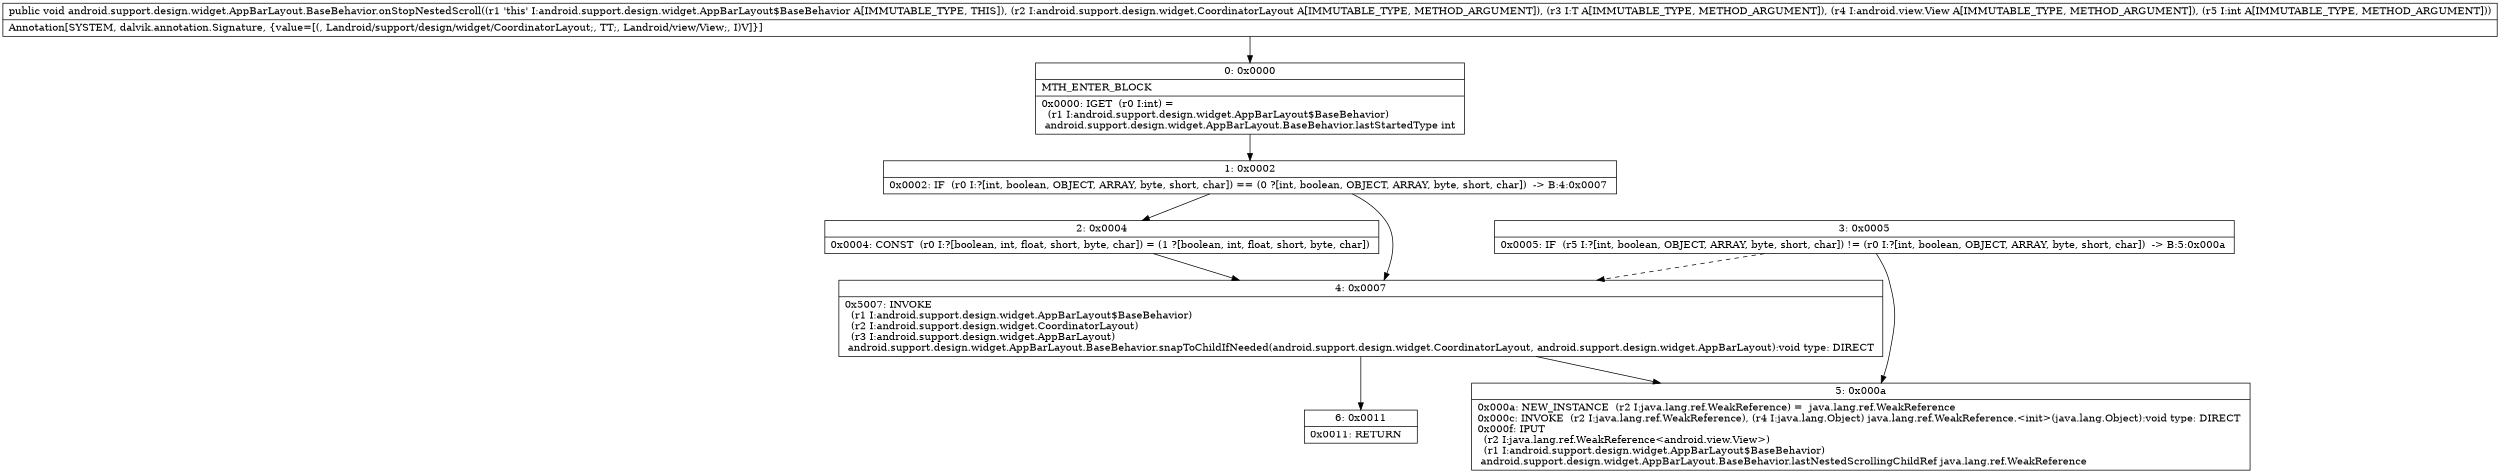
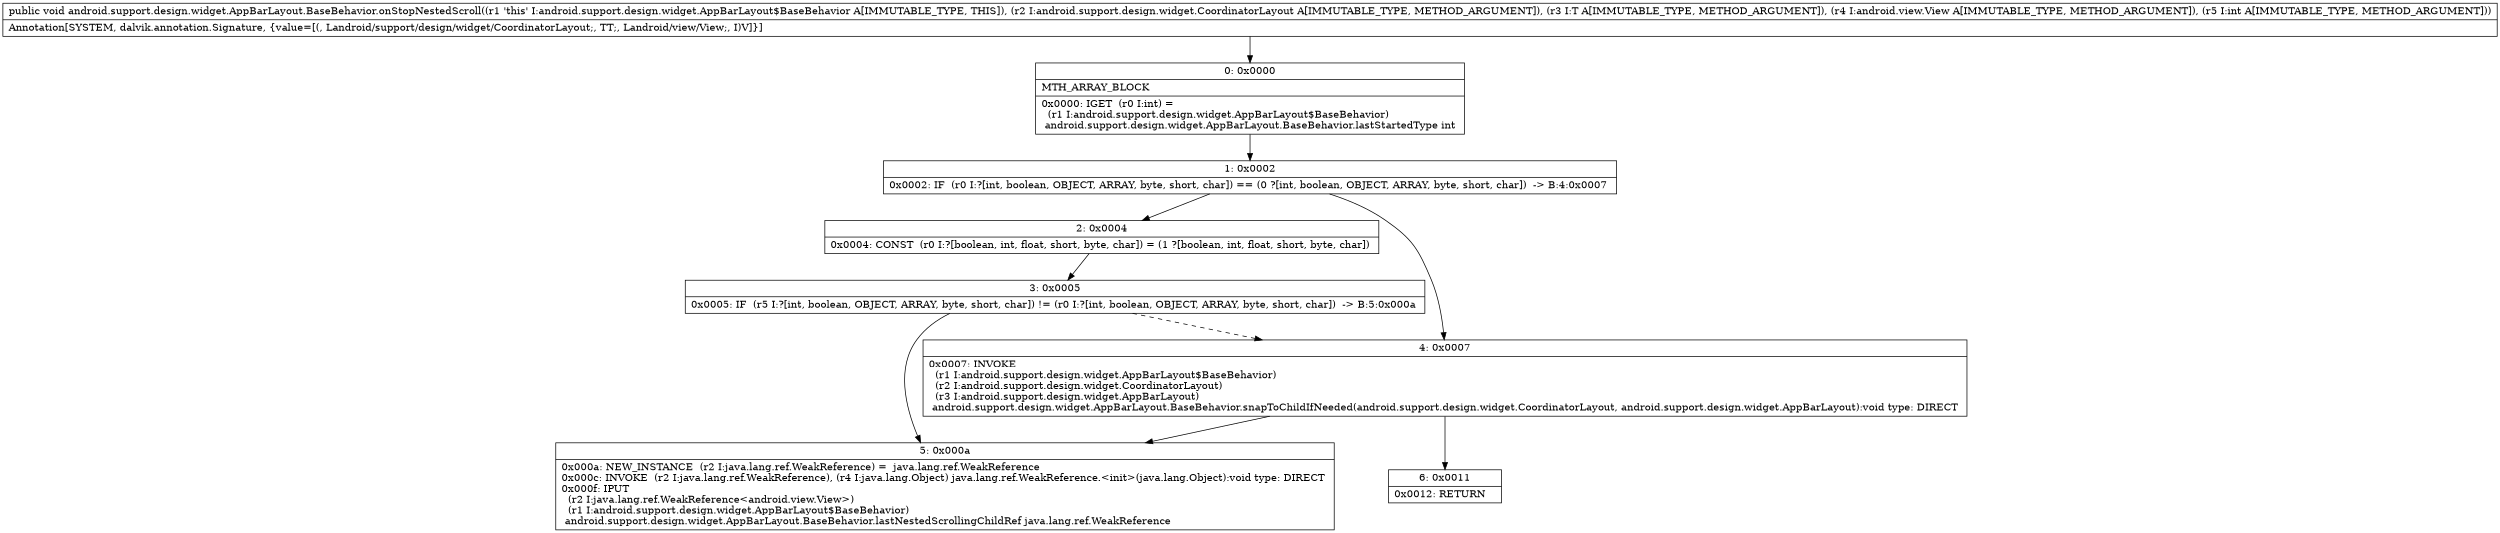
(1097, 87) -> (1096, 87)
(1193, 266) -> (1081, 264)
(892, 305) -> (976, 364)
(1361, 435) -> (1445, 494)
